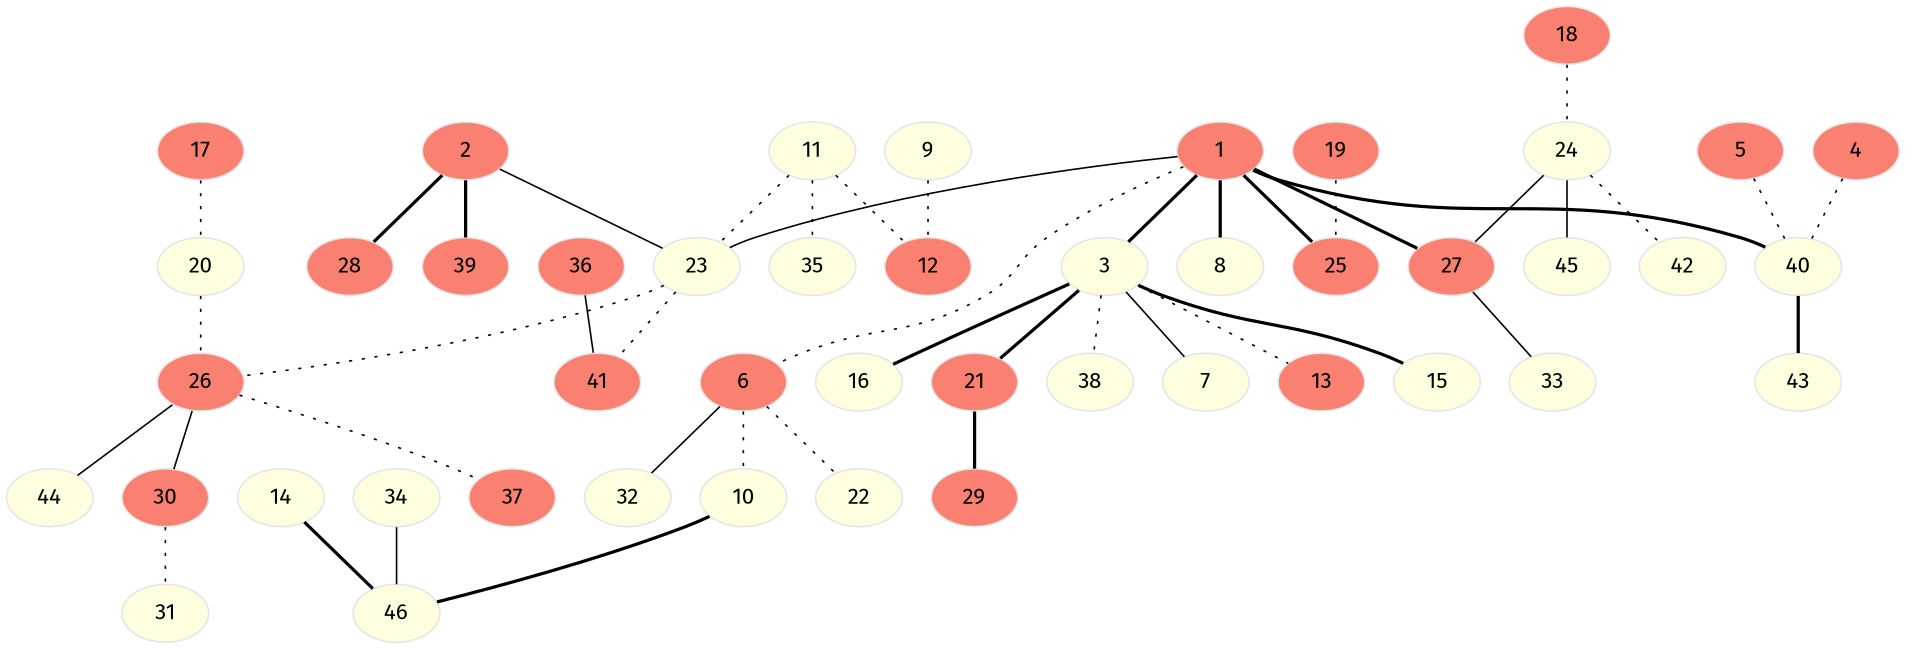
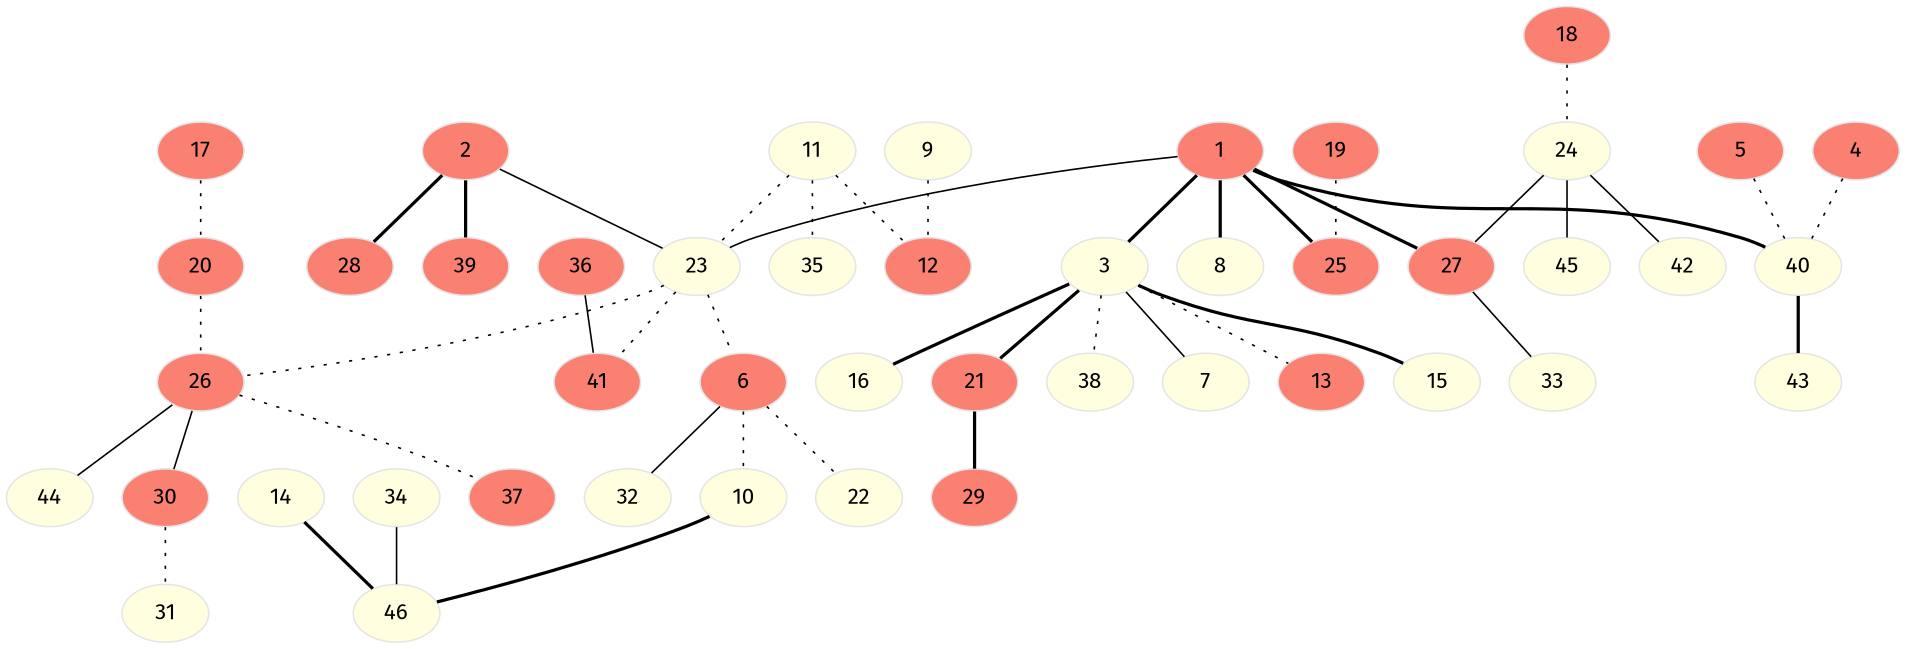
(1620, 204) -> (1620, 204)
(201, 267) -> (201, 267)
(993, 290) -> (720, 324)
